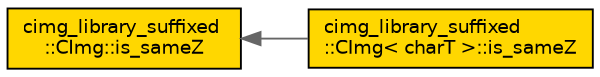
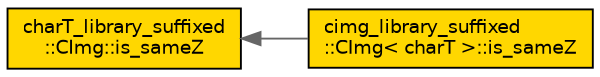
(124, 39) -> (124, 39)
